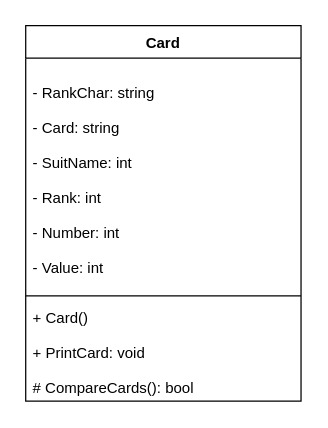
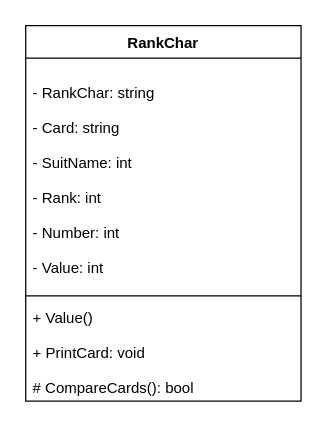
(163, 43) -> (163, 43)
(64, 318) -> (66, 318)
